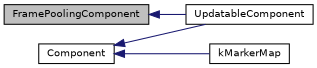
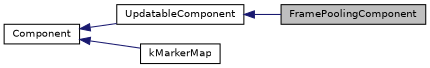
(173, 14) -> (268, 14)
